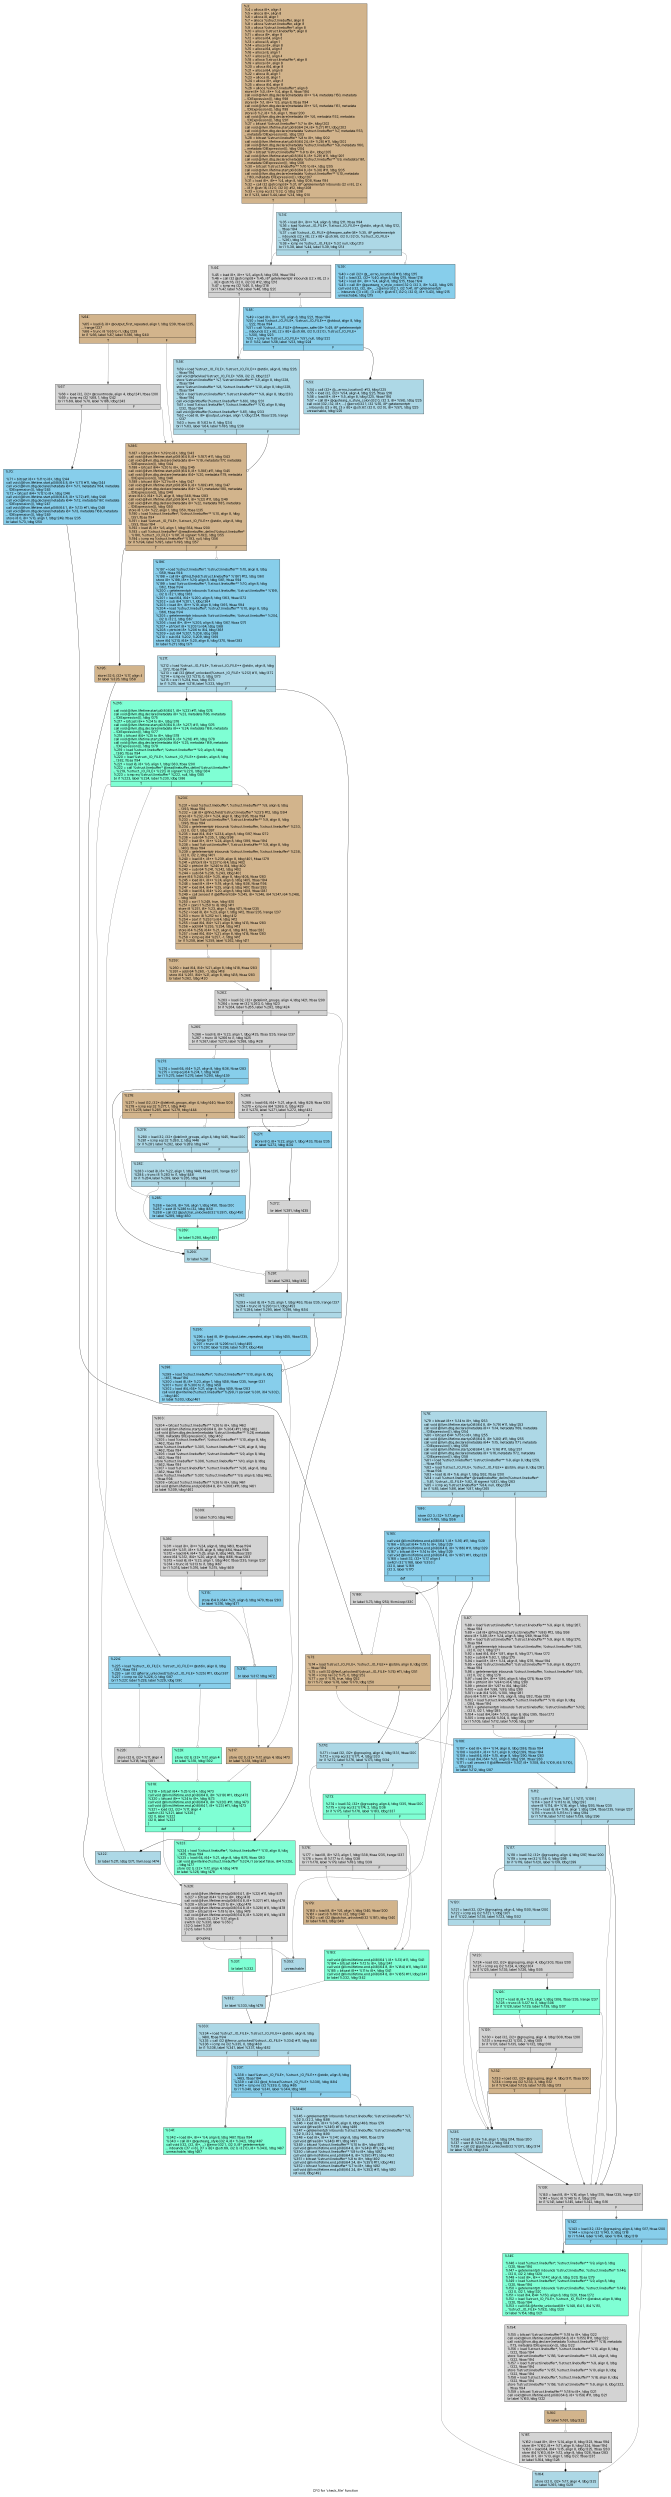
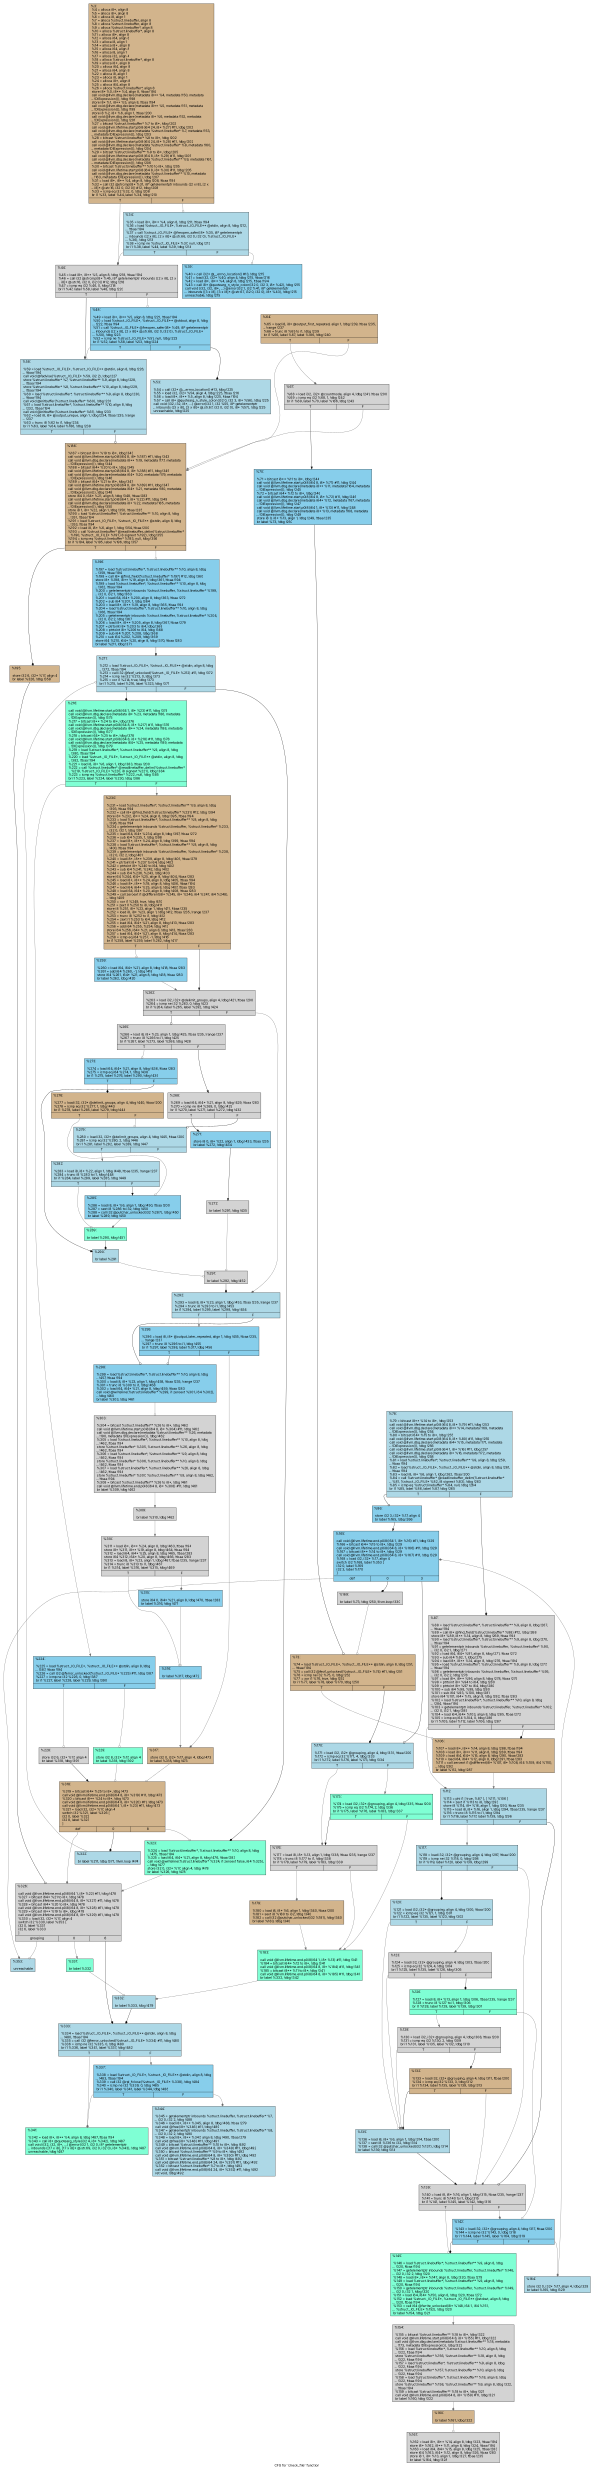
(213, 970) -> (141, 970)
(250, 1199) -> none
(107, 1318) -> (26, 1265)
(514, 1756) -> (494, 1756)
(198, 1807) -> (112, 1807)
(599, 2097) -> (532, 2110)
(565, 2466) -> none
